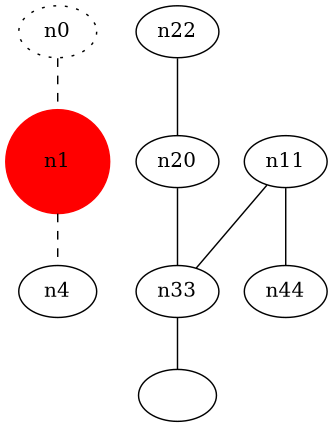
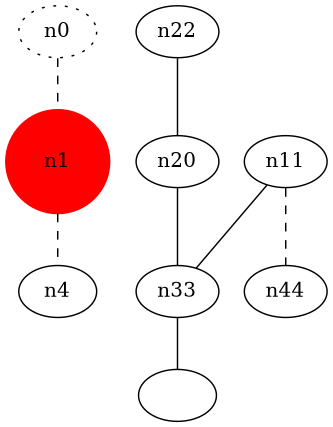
(286, 227) -> (286, 227)
